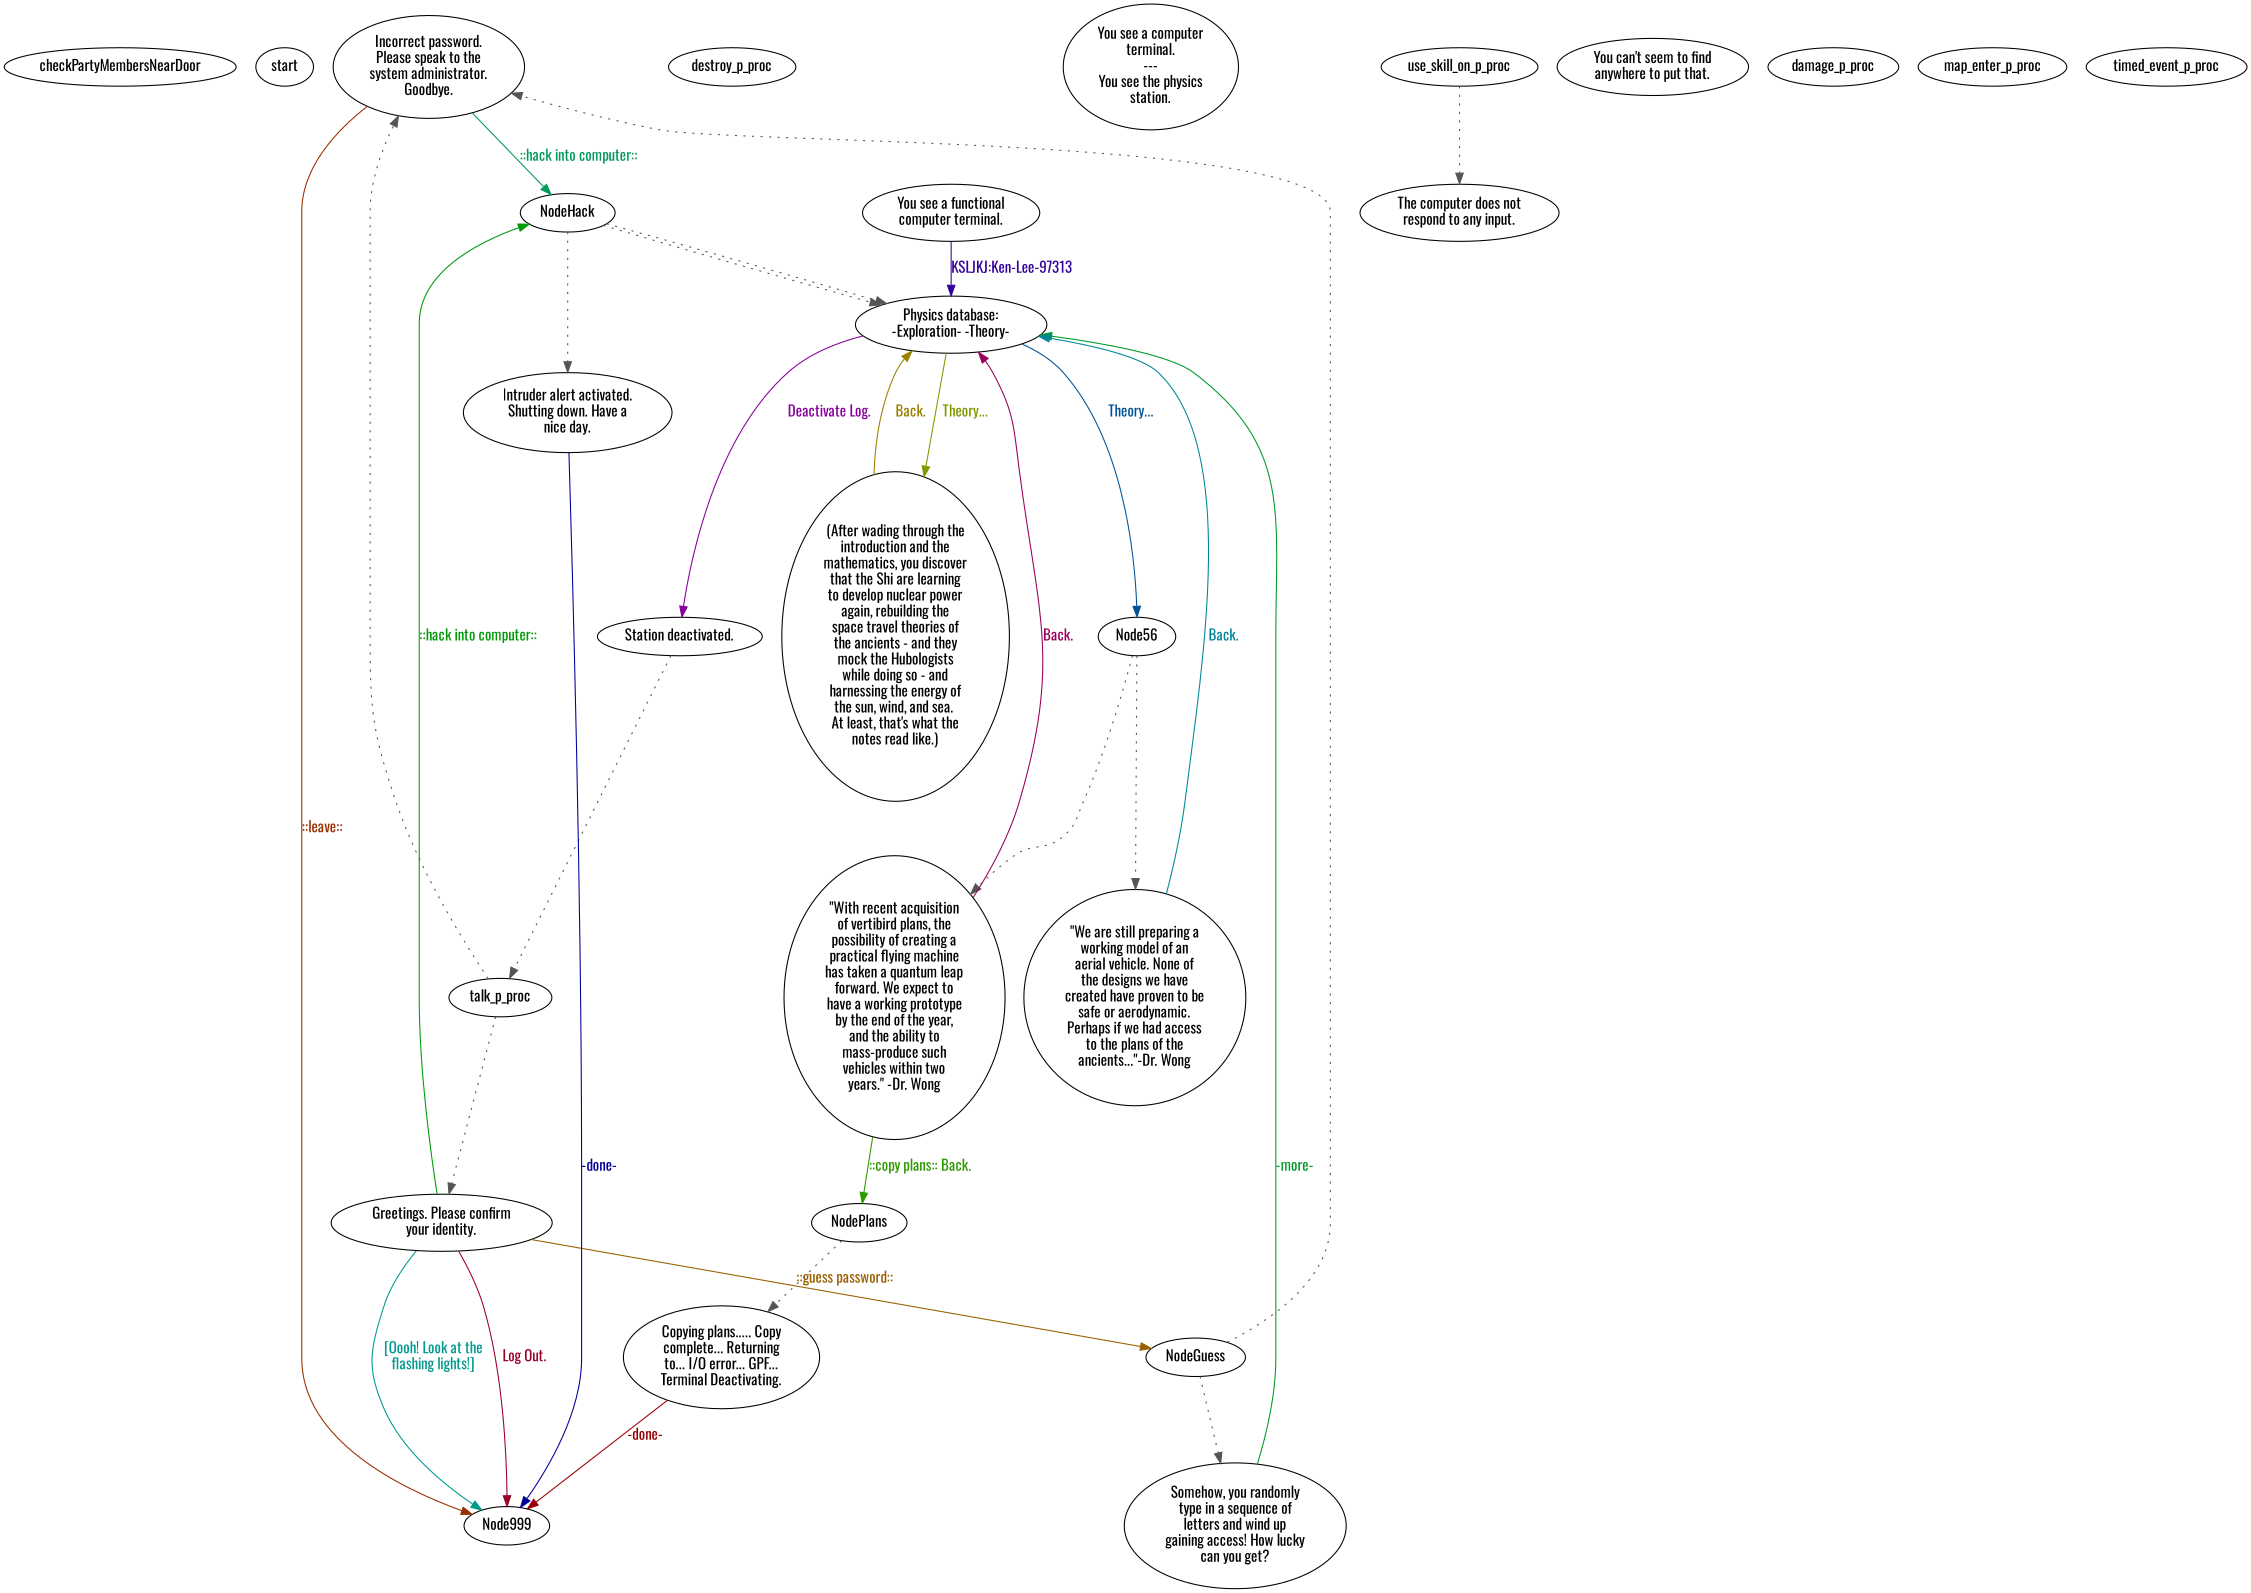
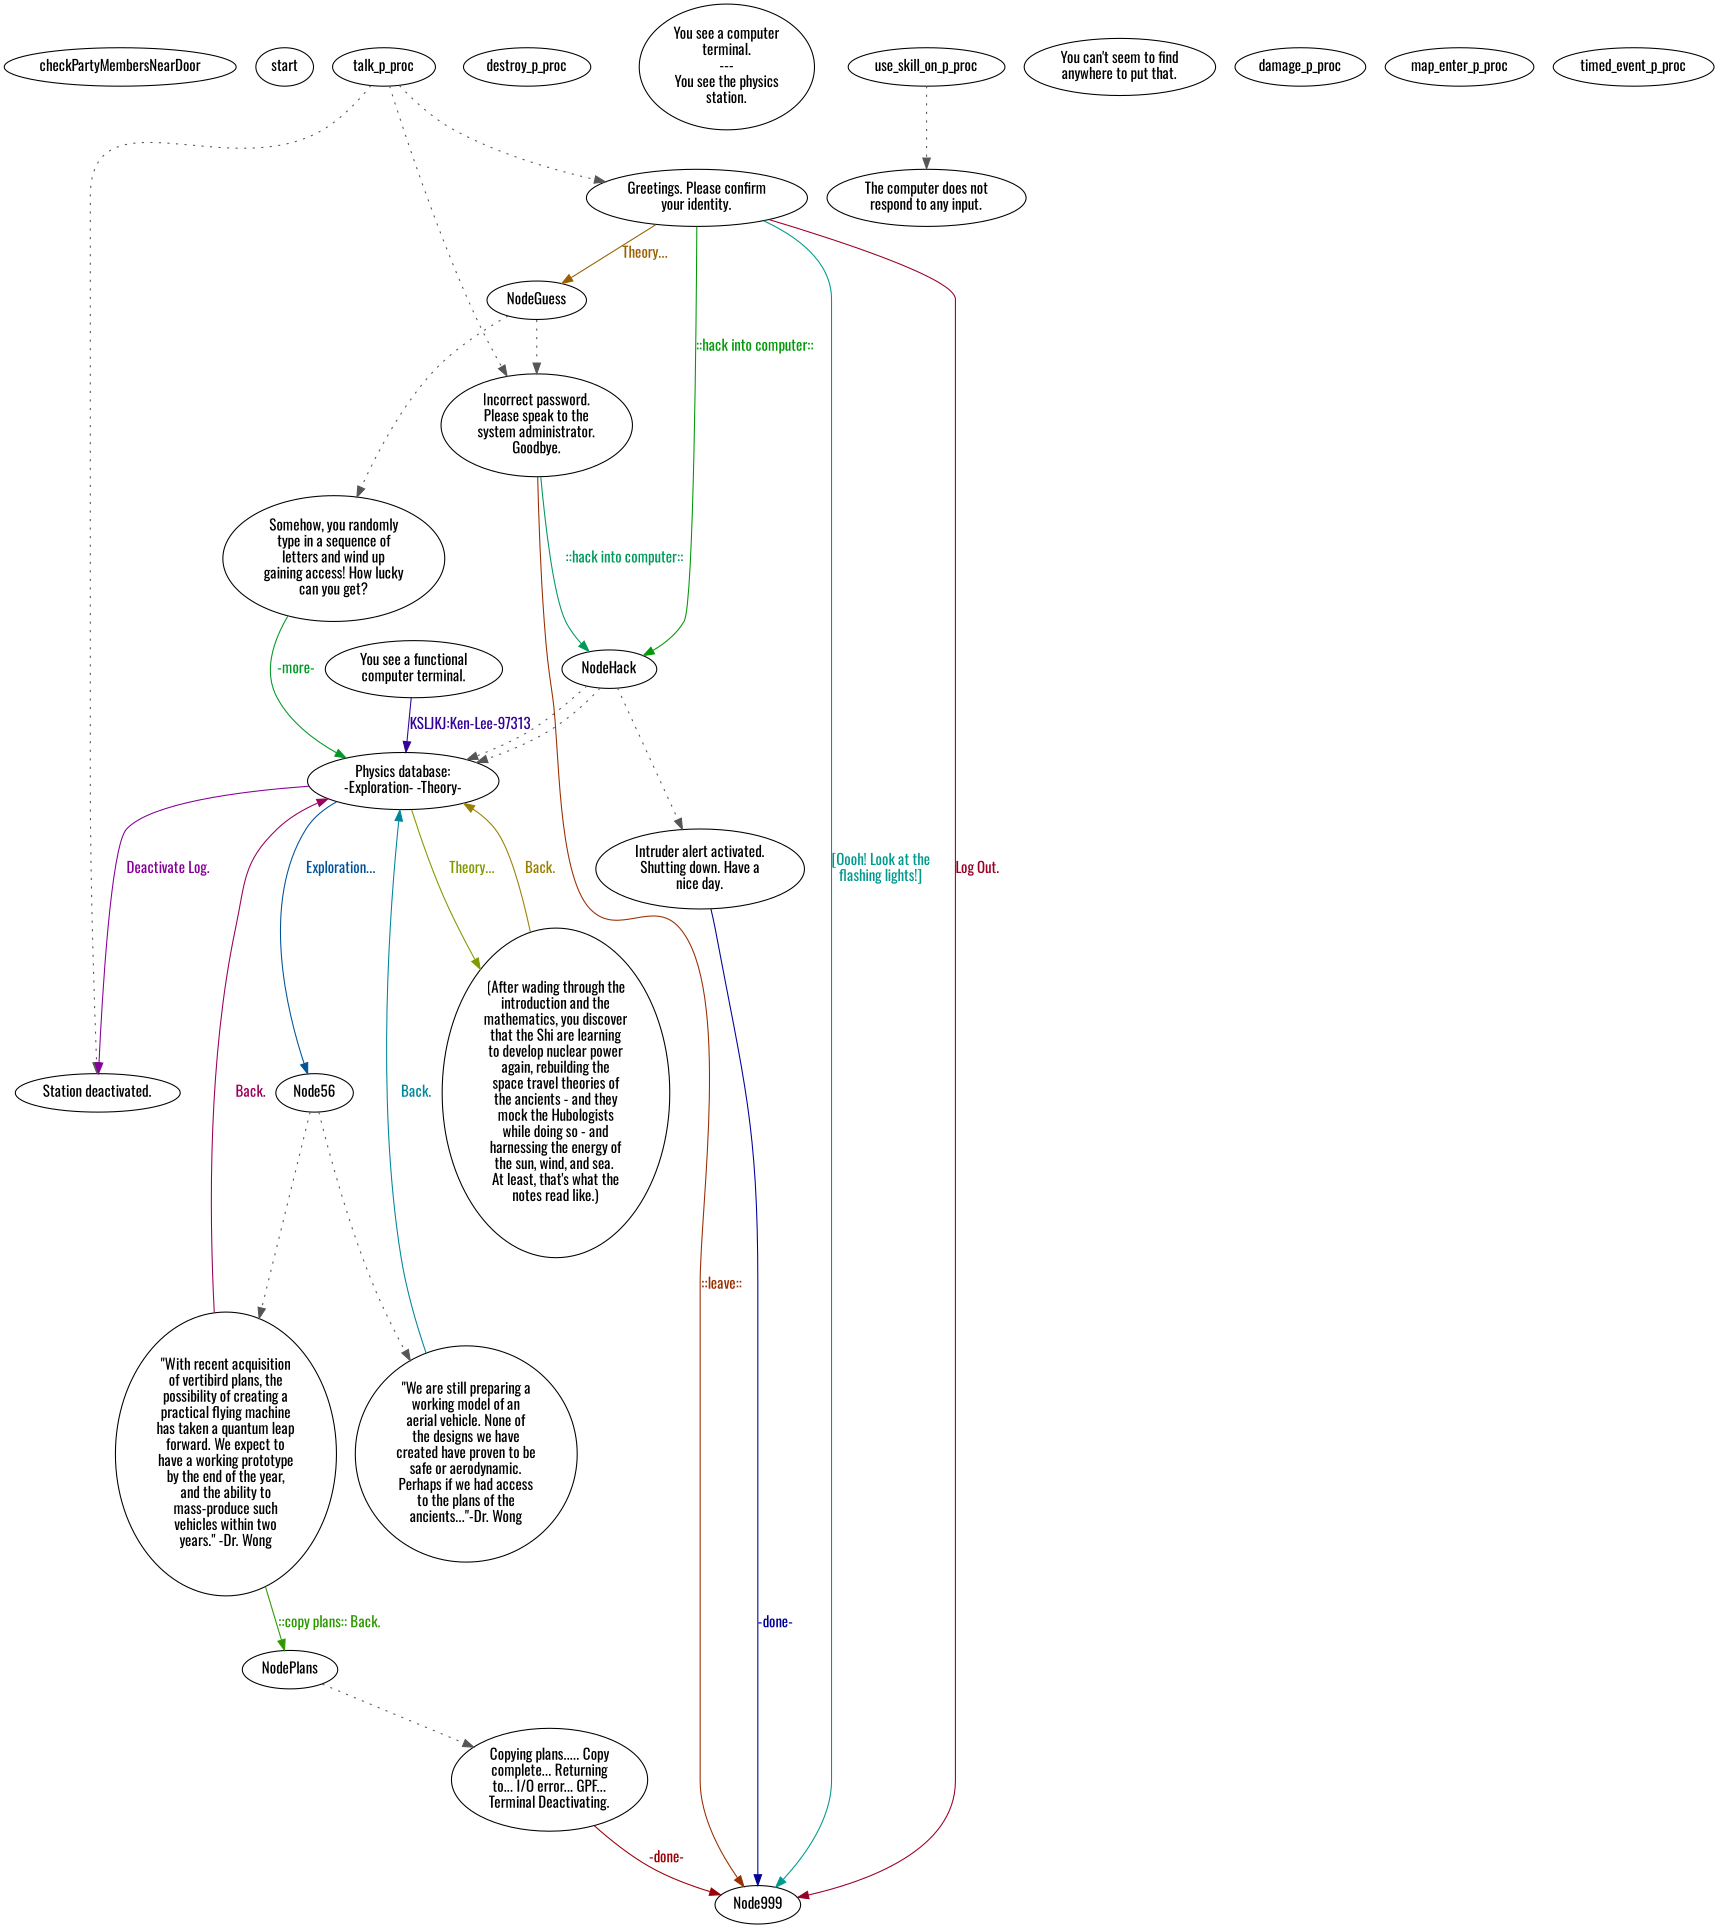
(1131, 413) -> (341, 869)
(593, 812) -> (90, 462)
(845, 1279) -> (645, 254)
